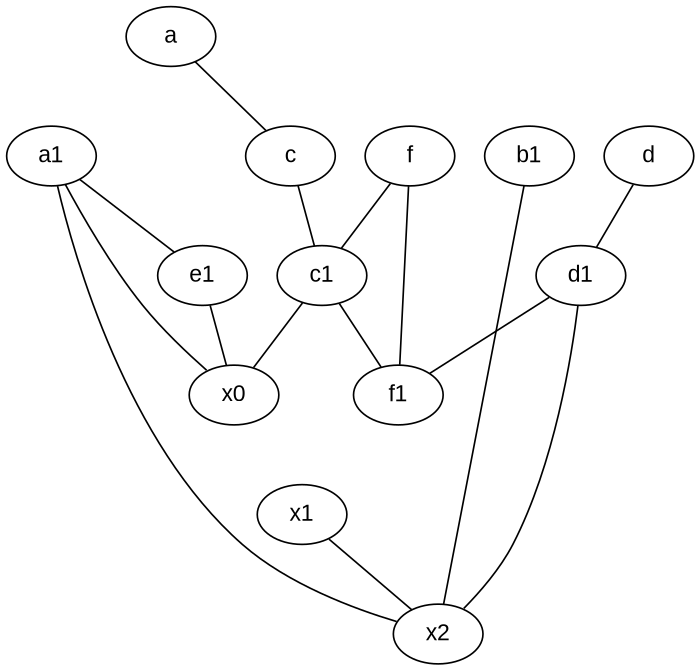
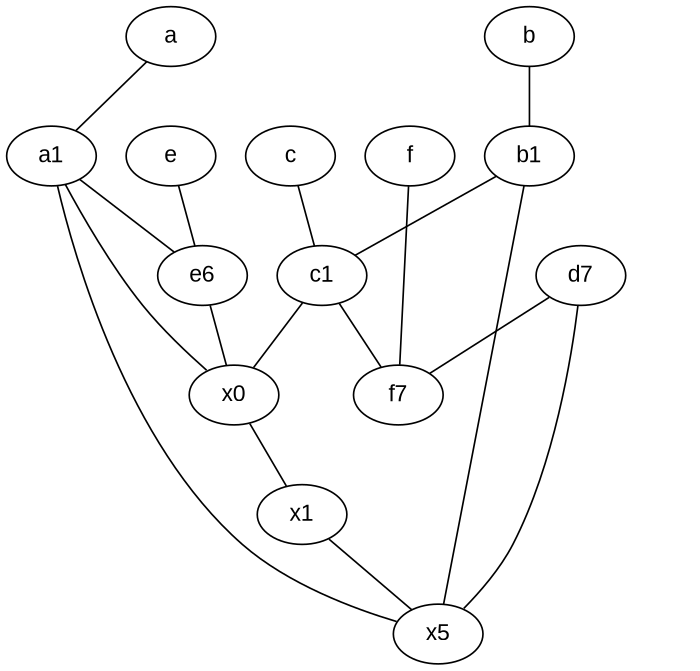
none -> (529, 37)
(231, 96) -> (111, 96)
none -> (171, 156)
(649, 156) -> none
(366, 216) -> (426, 216)
(202, 276) -> (202, 276)
(581, 276) -> (581, 276)
(398, 395) -> (398, 395)
none -> (268, 455)
(438, 634) -> (438, 634)
